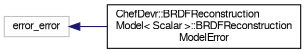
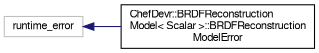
(37, 27) -> (44, 27)
